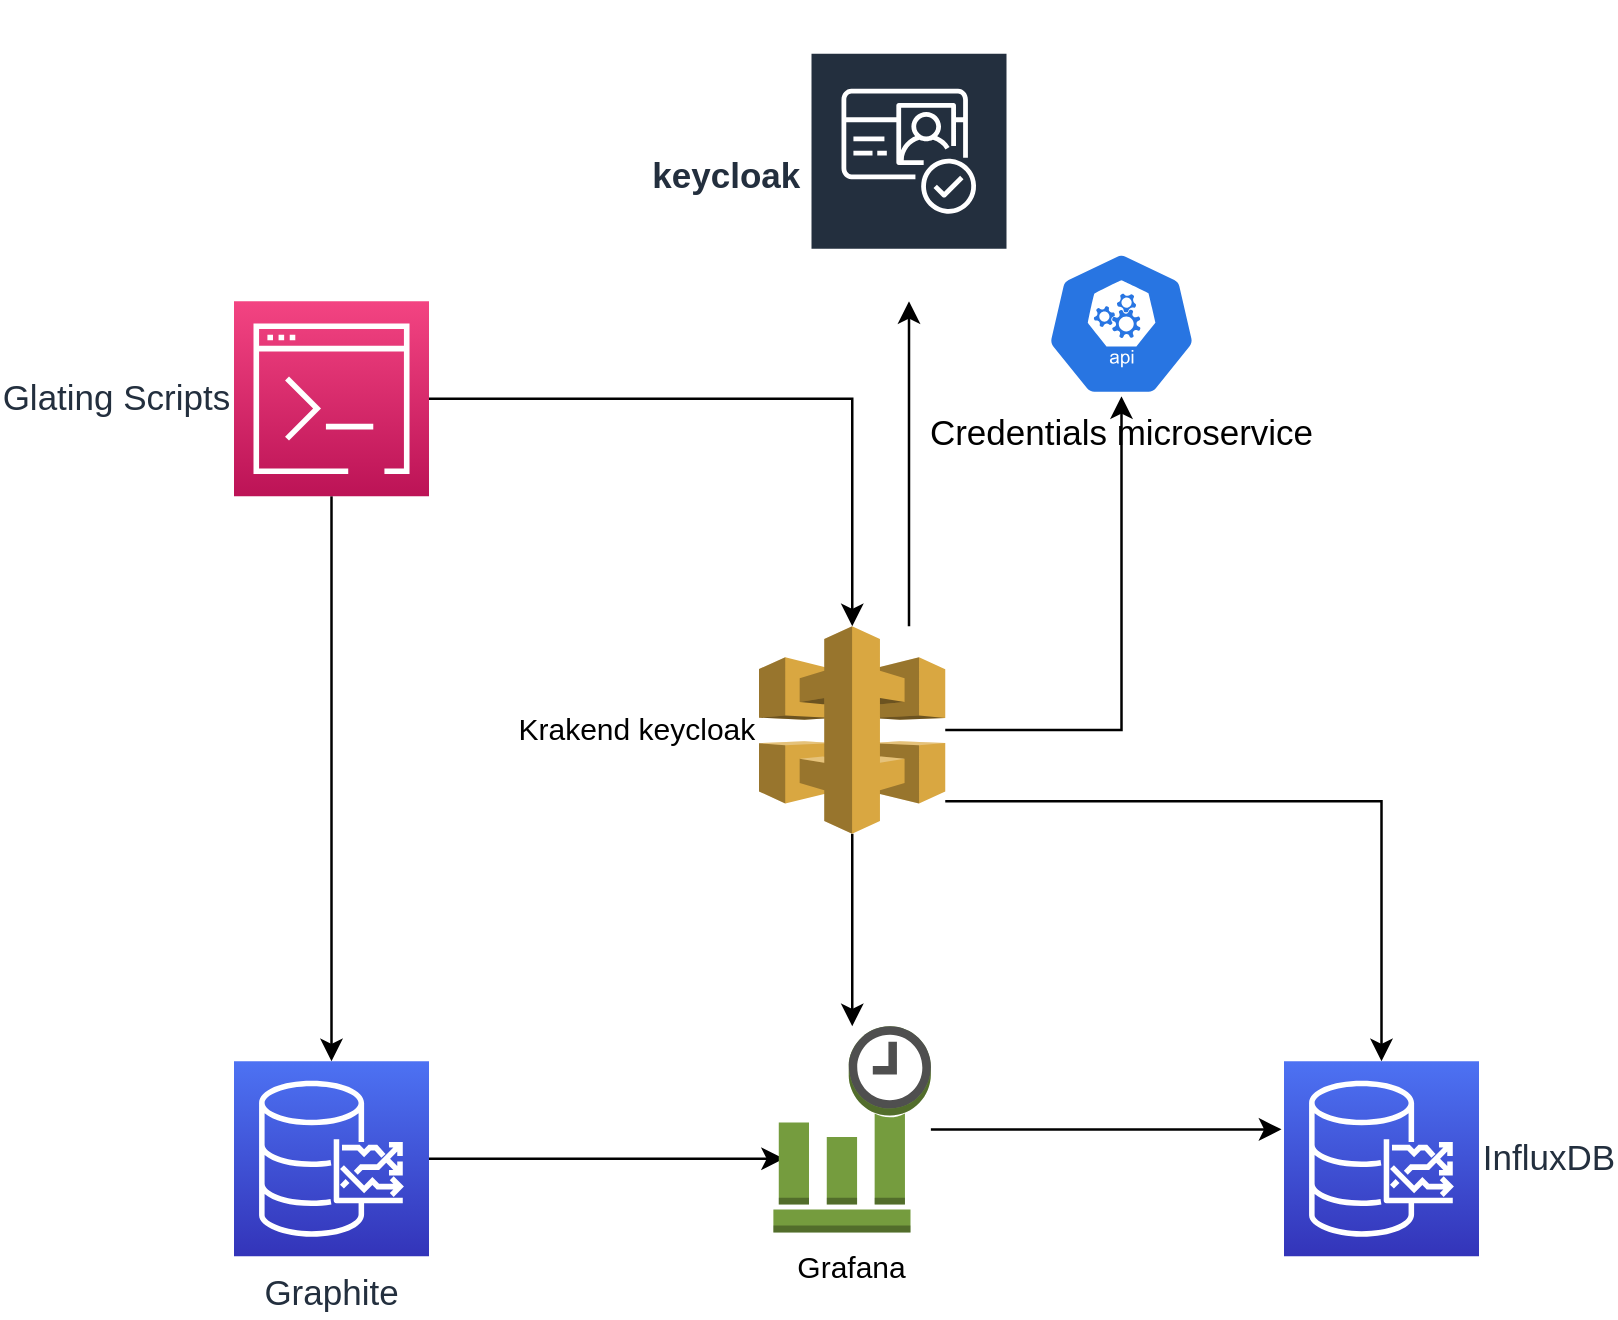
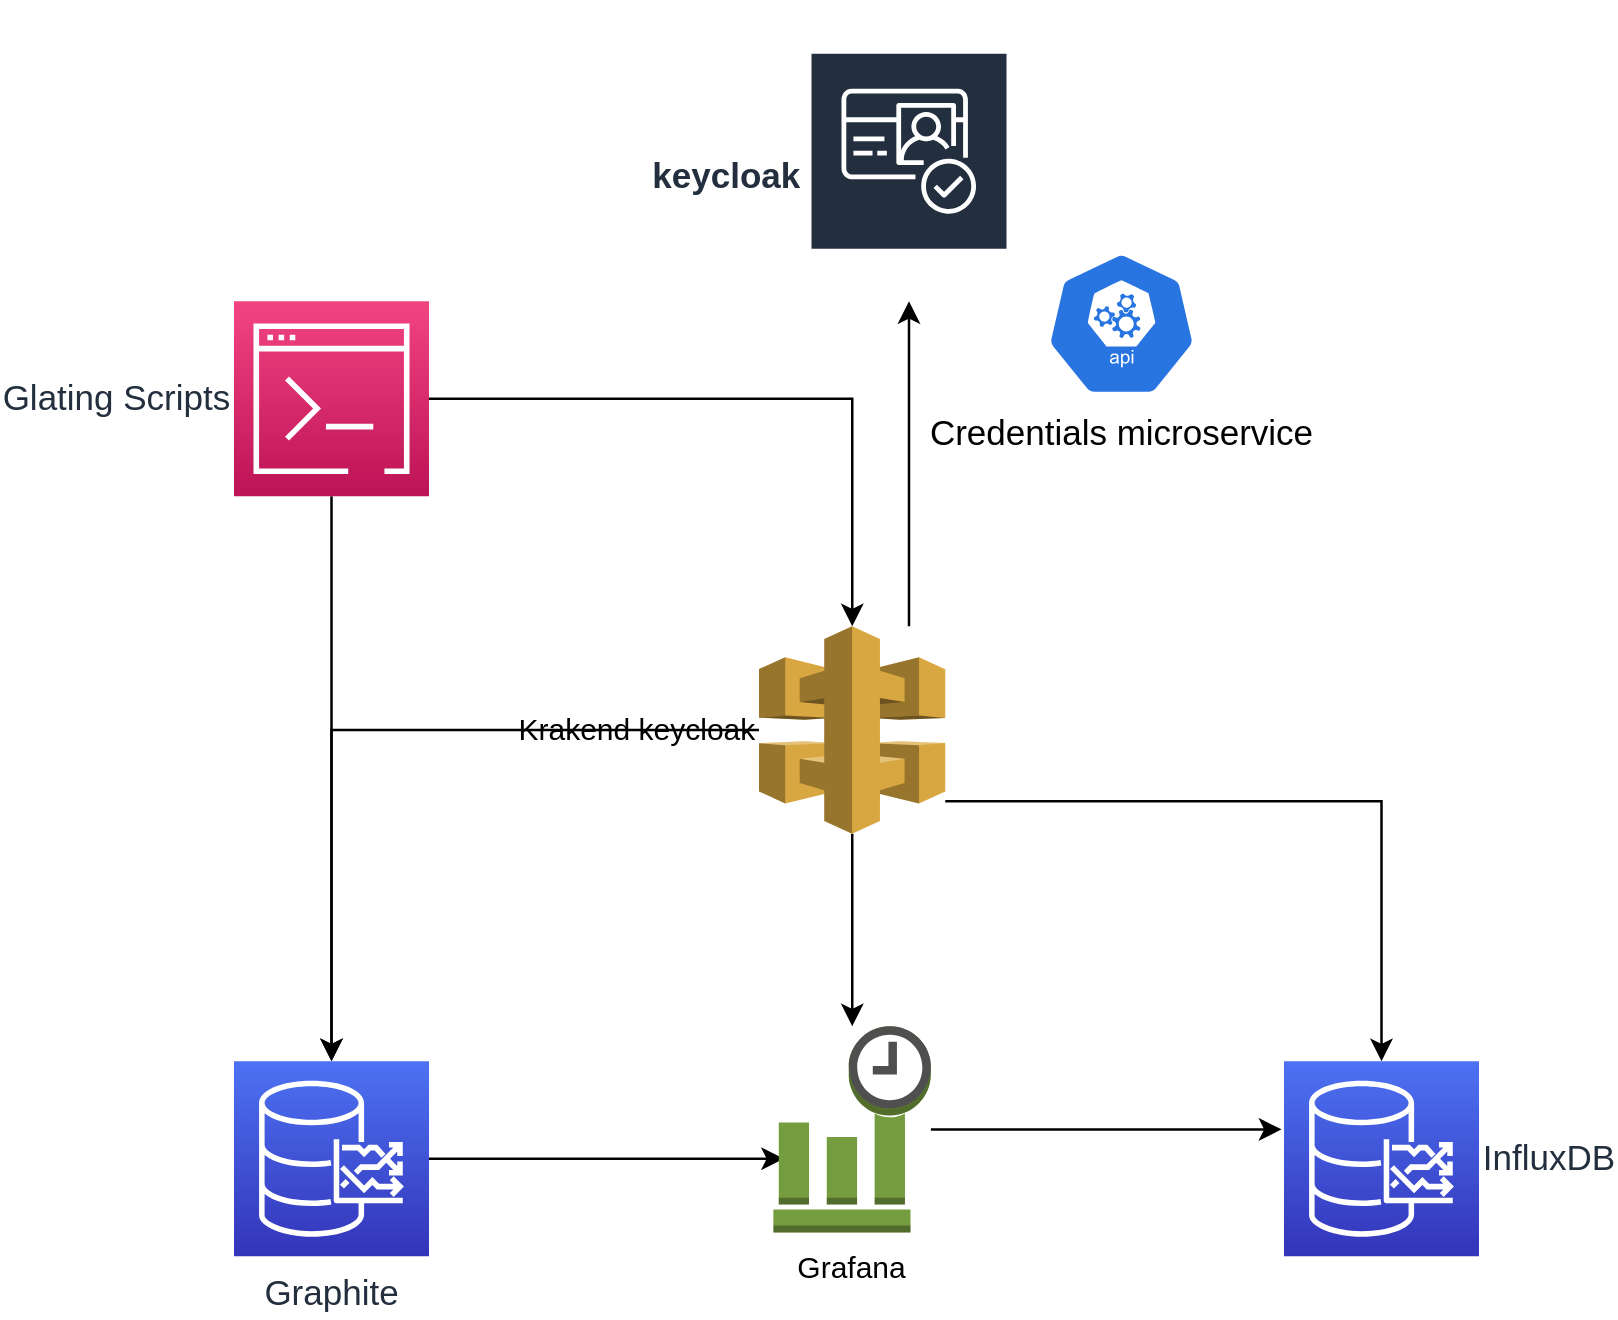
(1121, 660) -> (548, 730)
